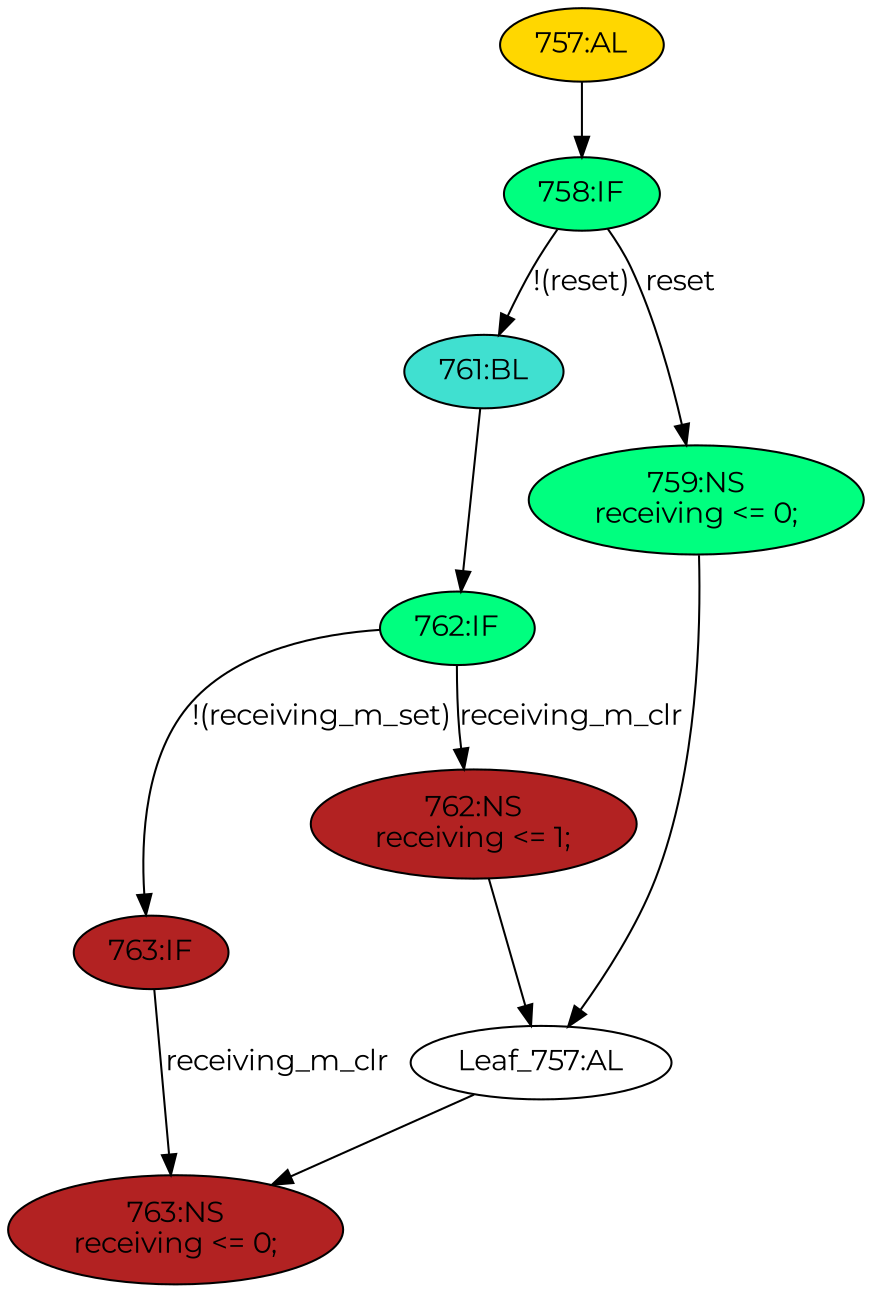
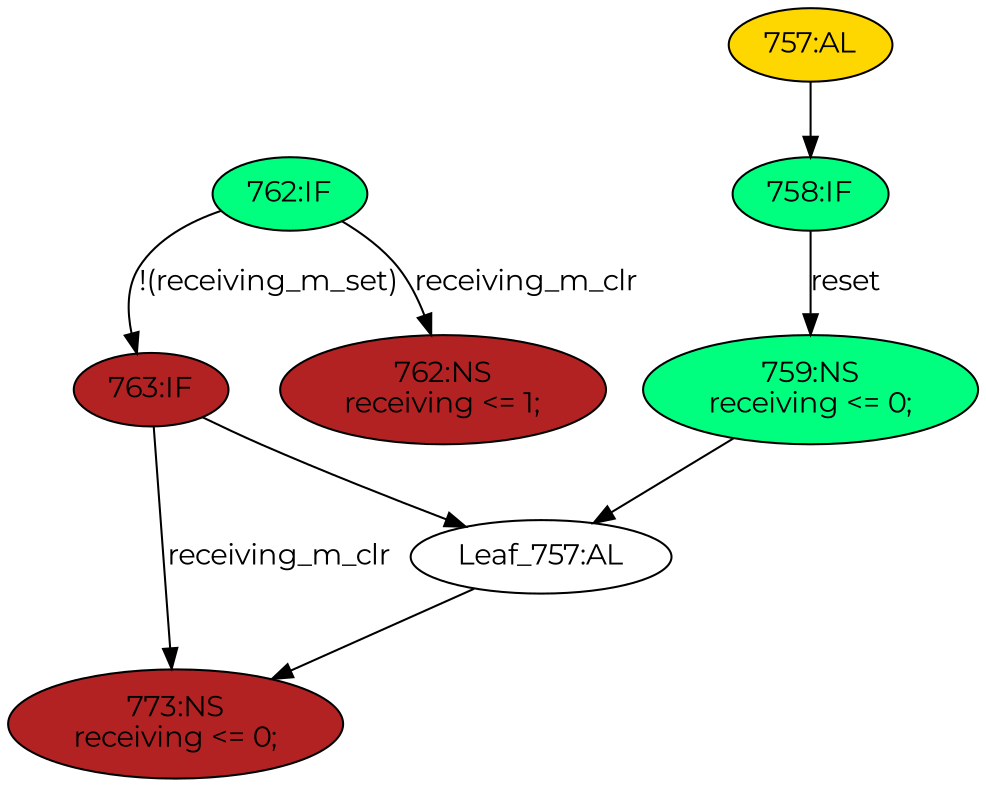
(484, 372) -> none
(507, 942) -> (323, 471)
(176, 1230) -> (176, 724)
